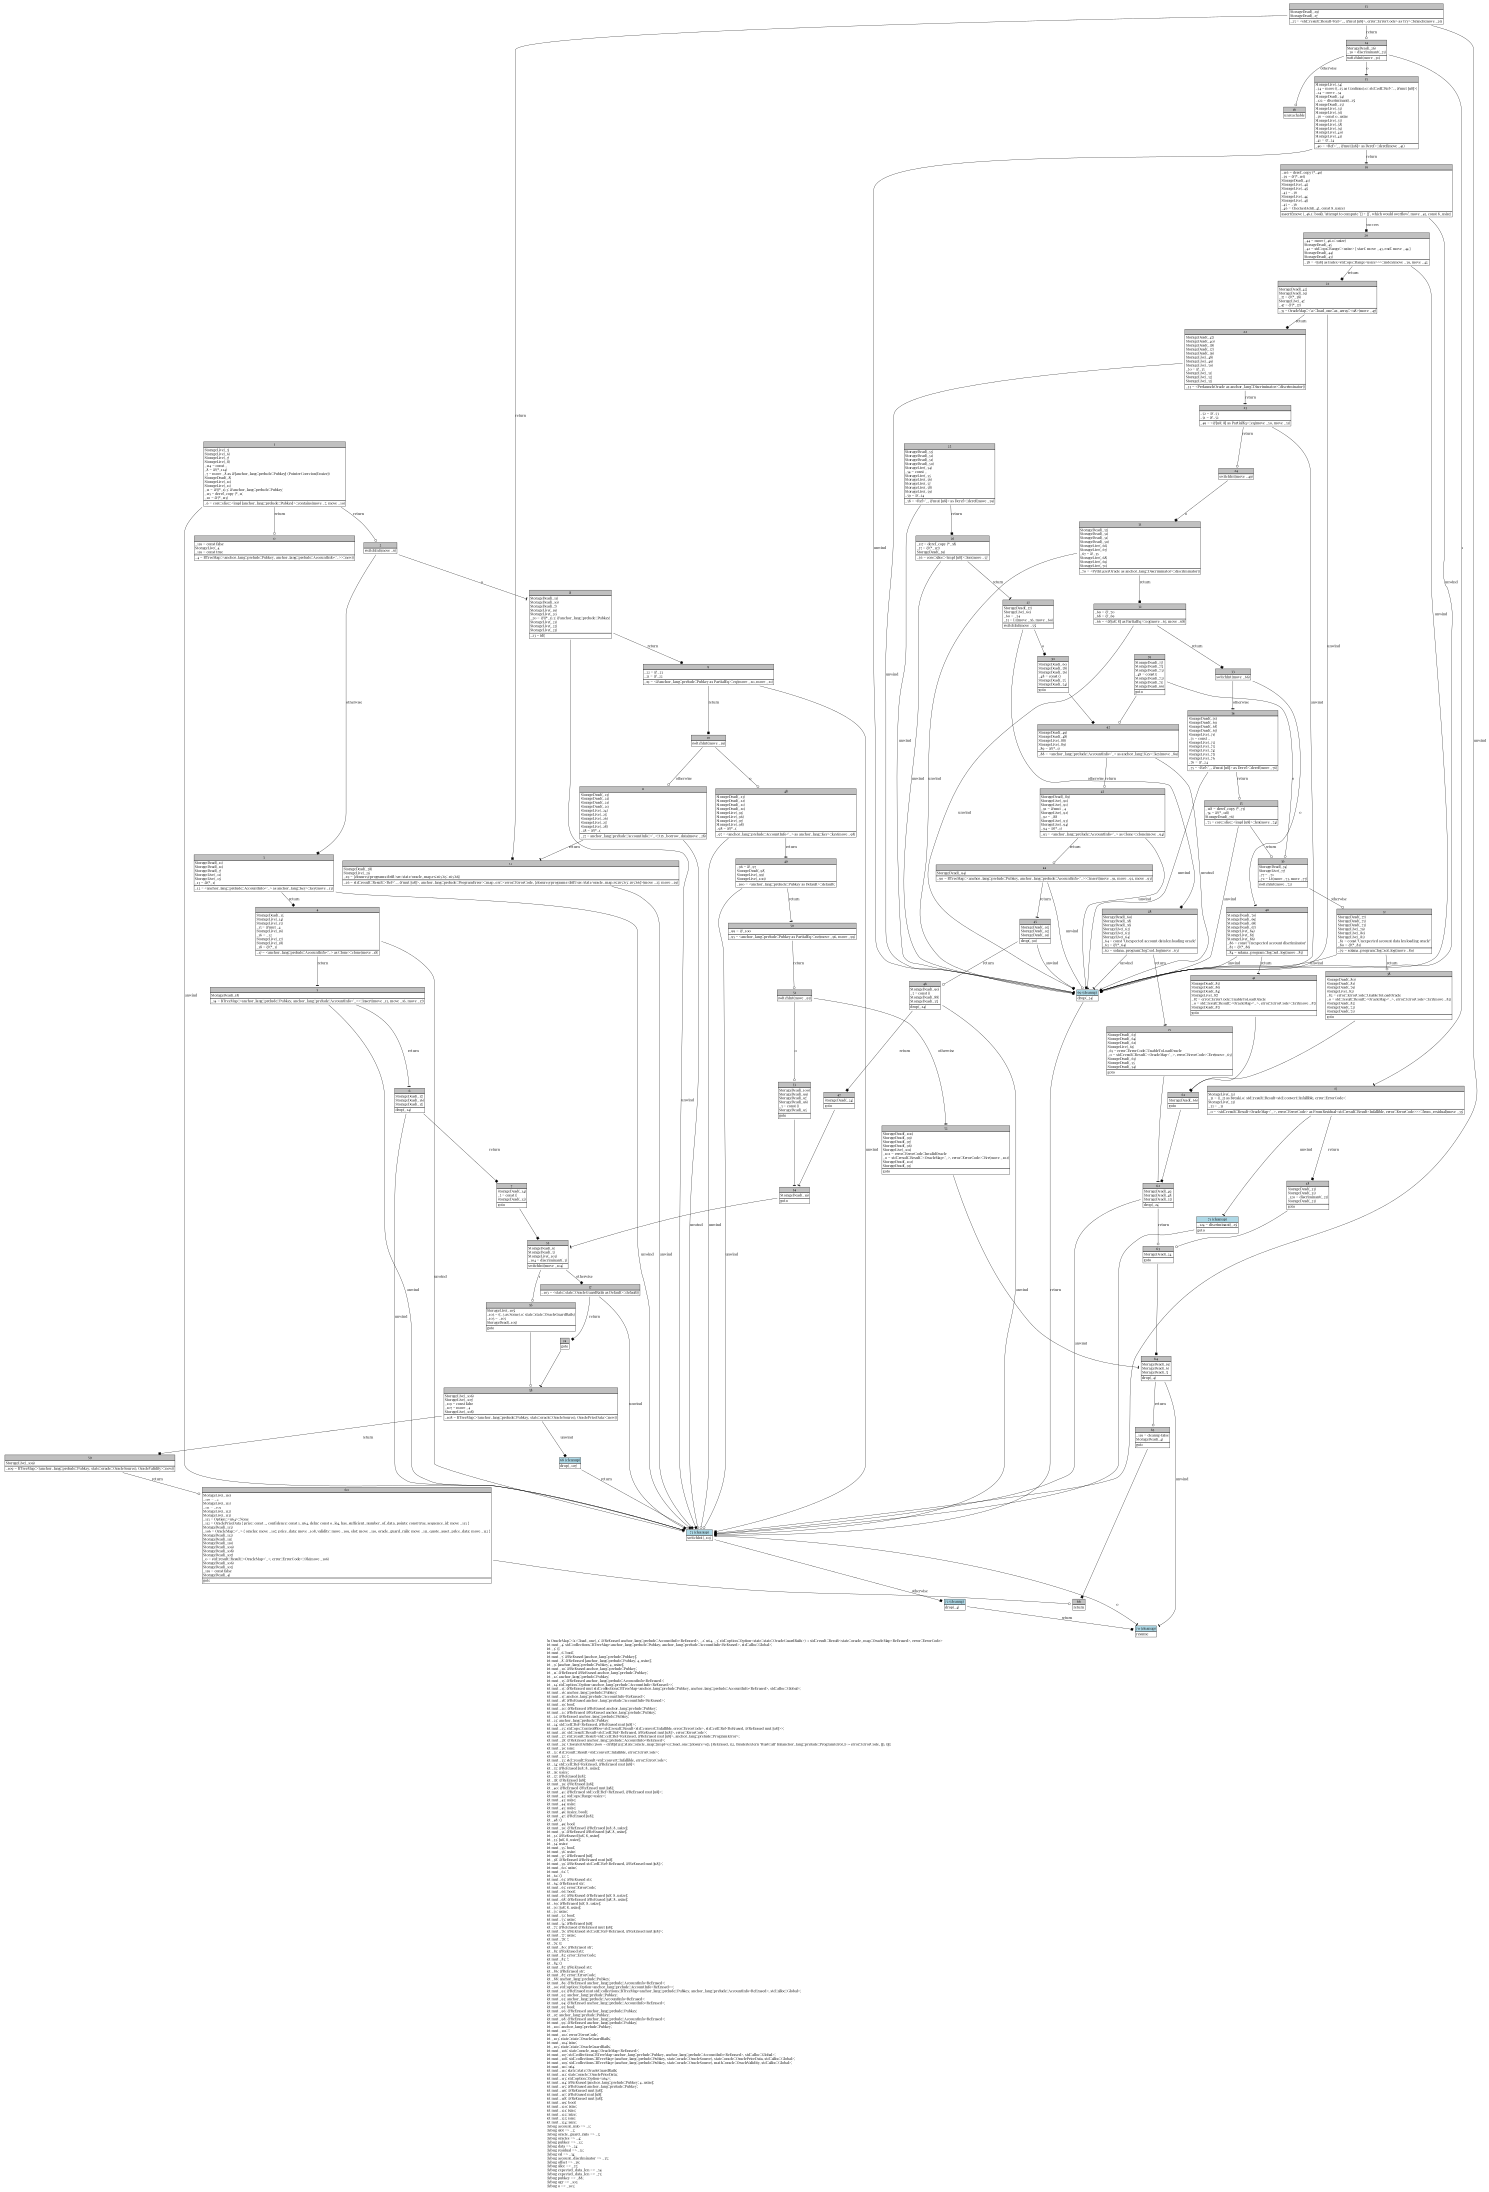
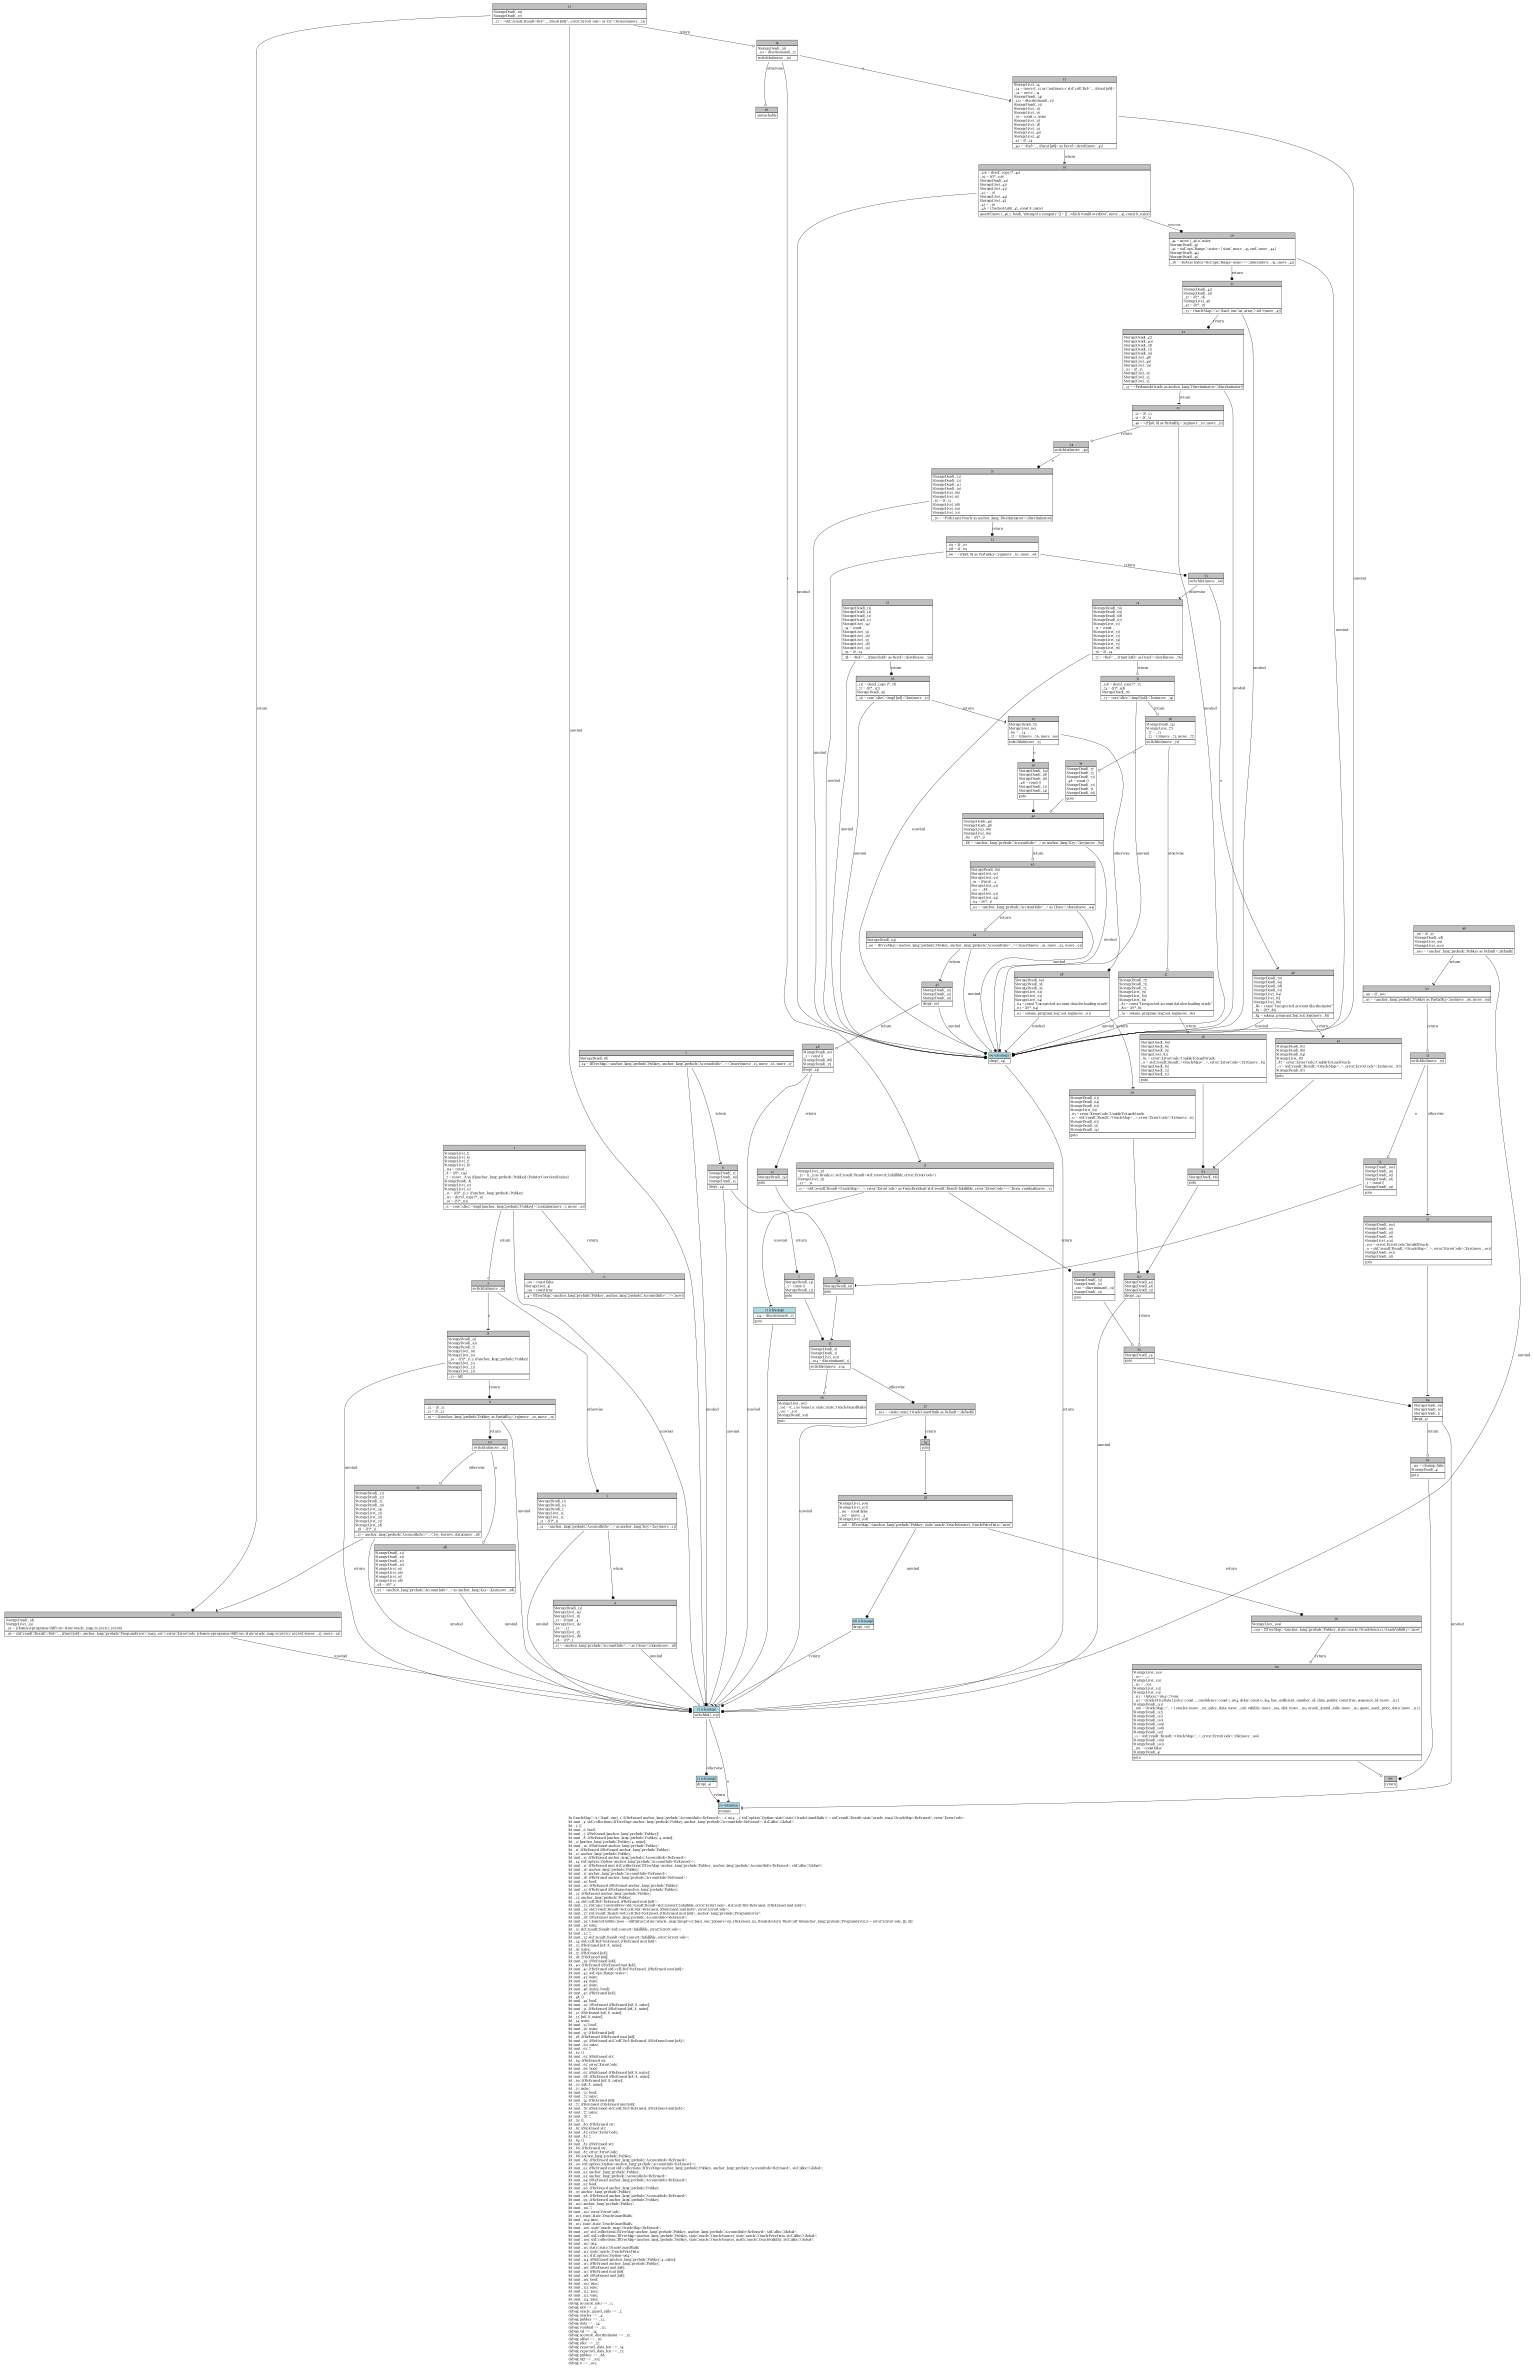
(1288, 722) -> (1122, 758)
(786, 847) -> none
(317, 971) -> none
(531, 1358) -> none
